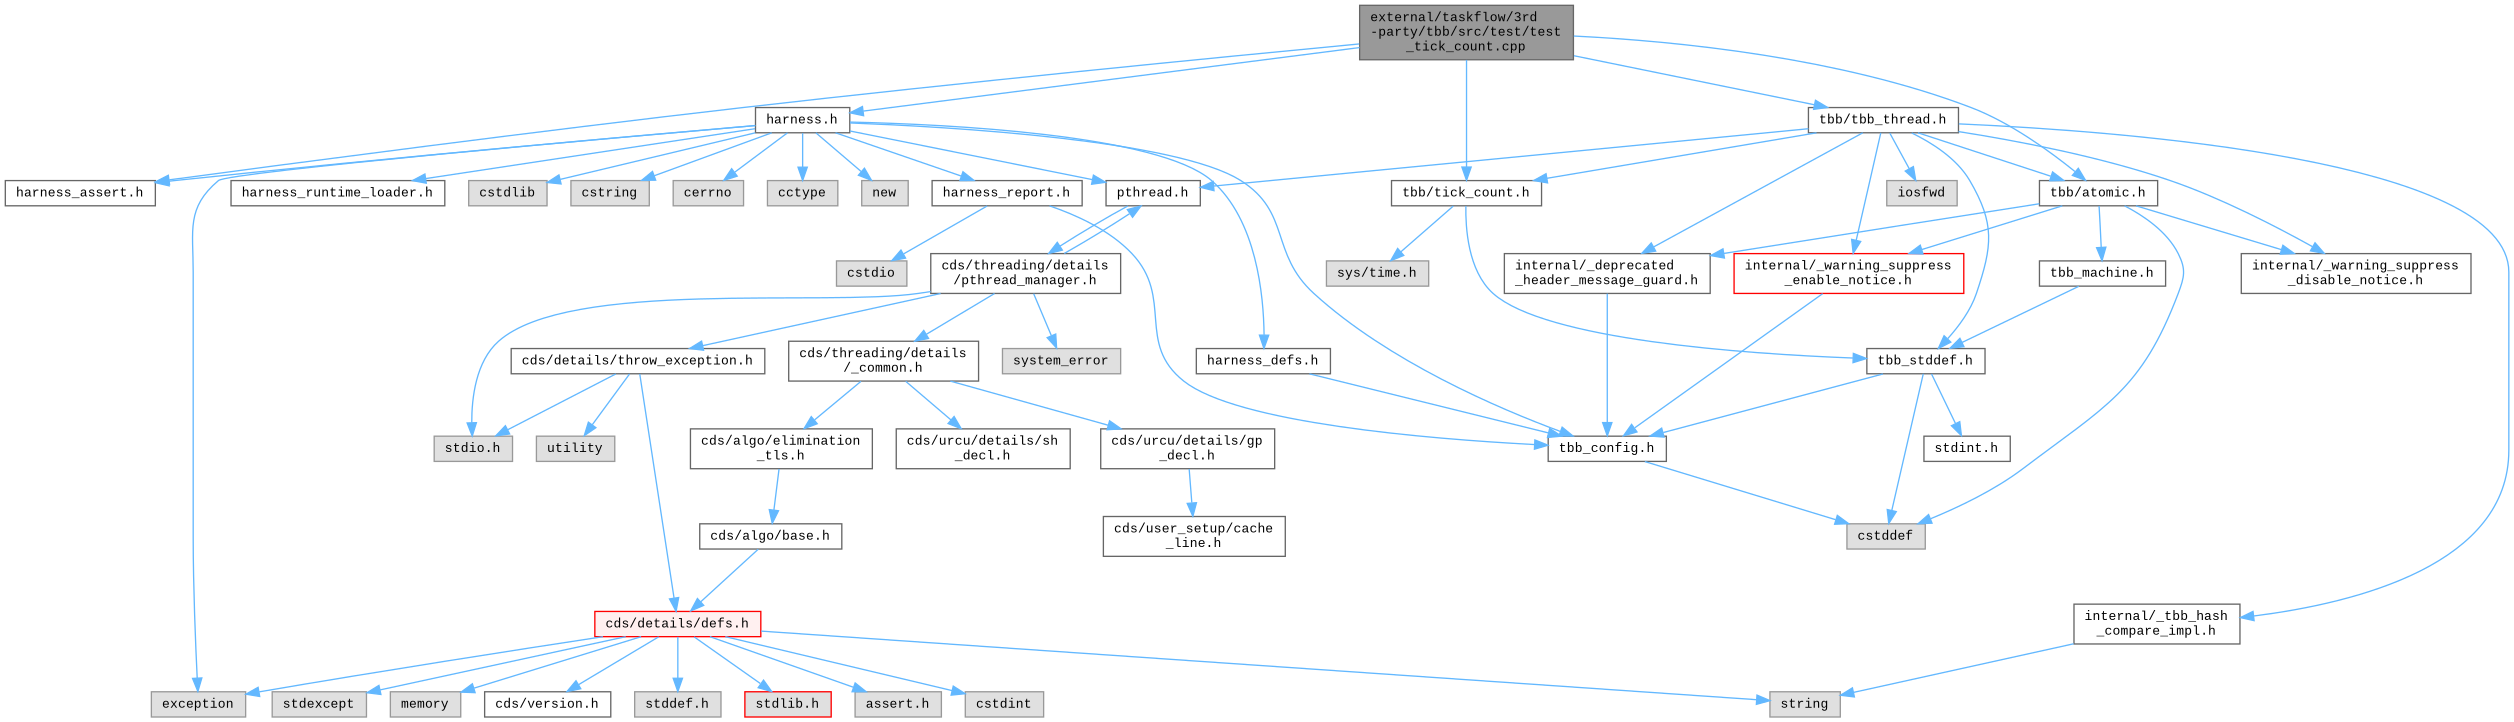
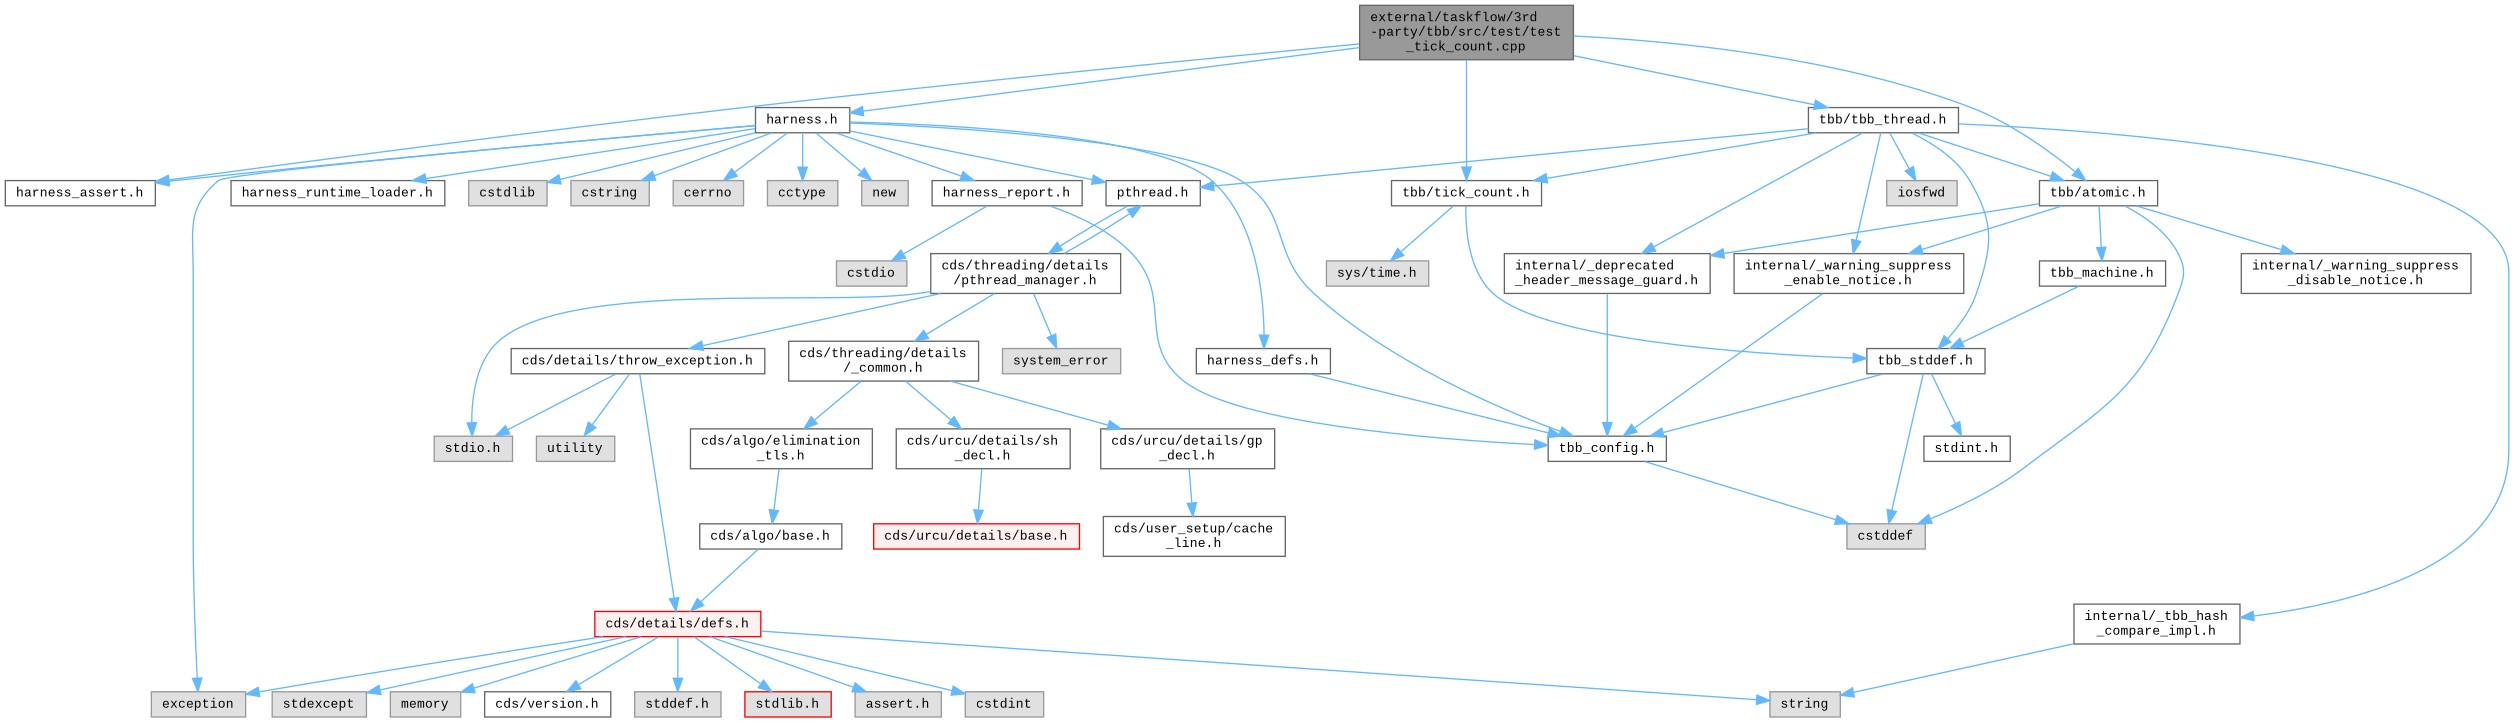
(2141, 171) -> none
(1849, 274) -> (1849, 274)
none -> (977, 536)
